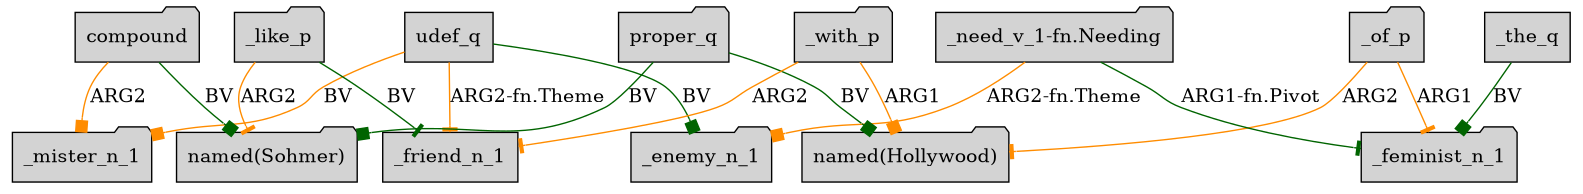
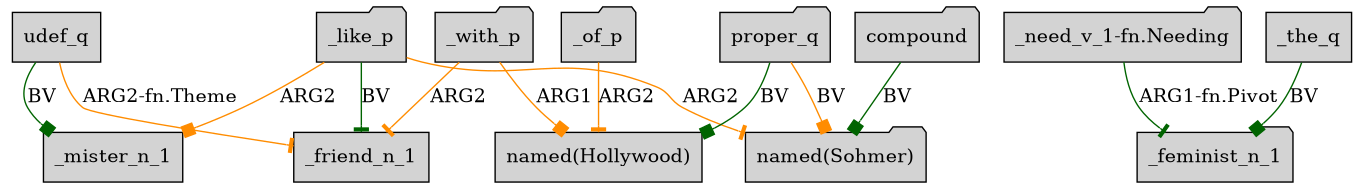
(90, 88) -> (262, 98)
(1412, 94) -> none
(291, 110) -> (24, 94)
(523, 130) -> (807, 90)
(82, 157) -> (113, 157)
(701, 157) -> none
(905, 157) -> (599, 157)
